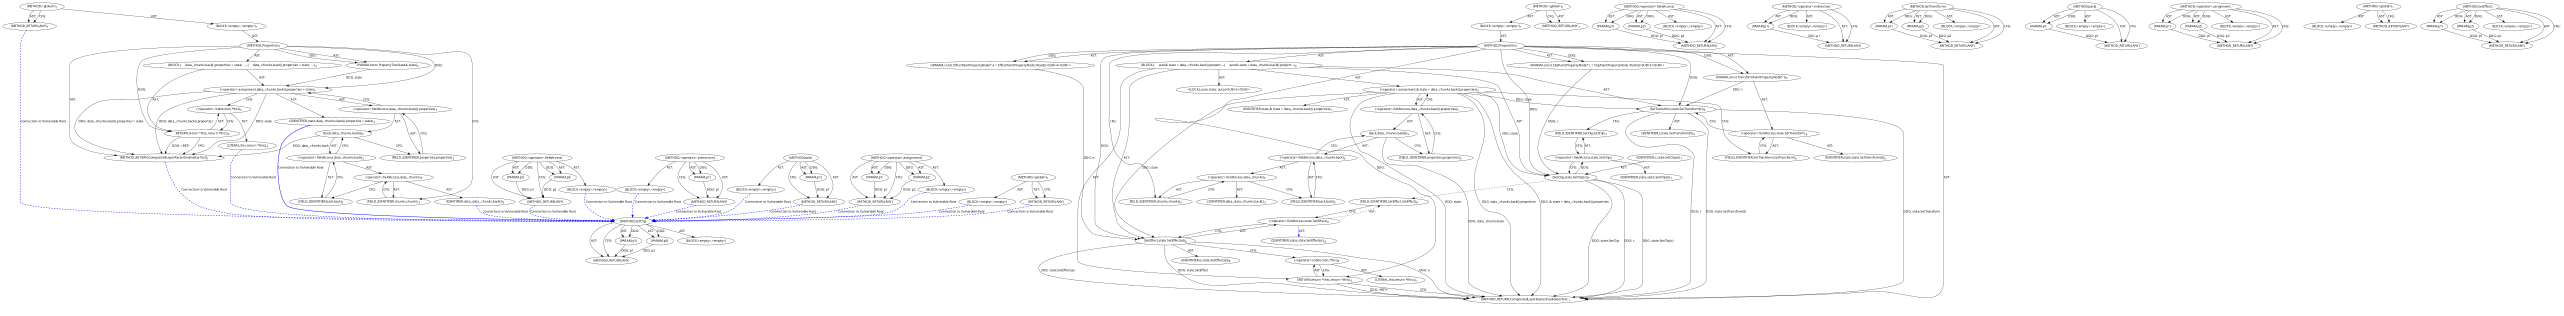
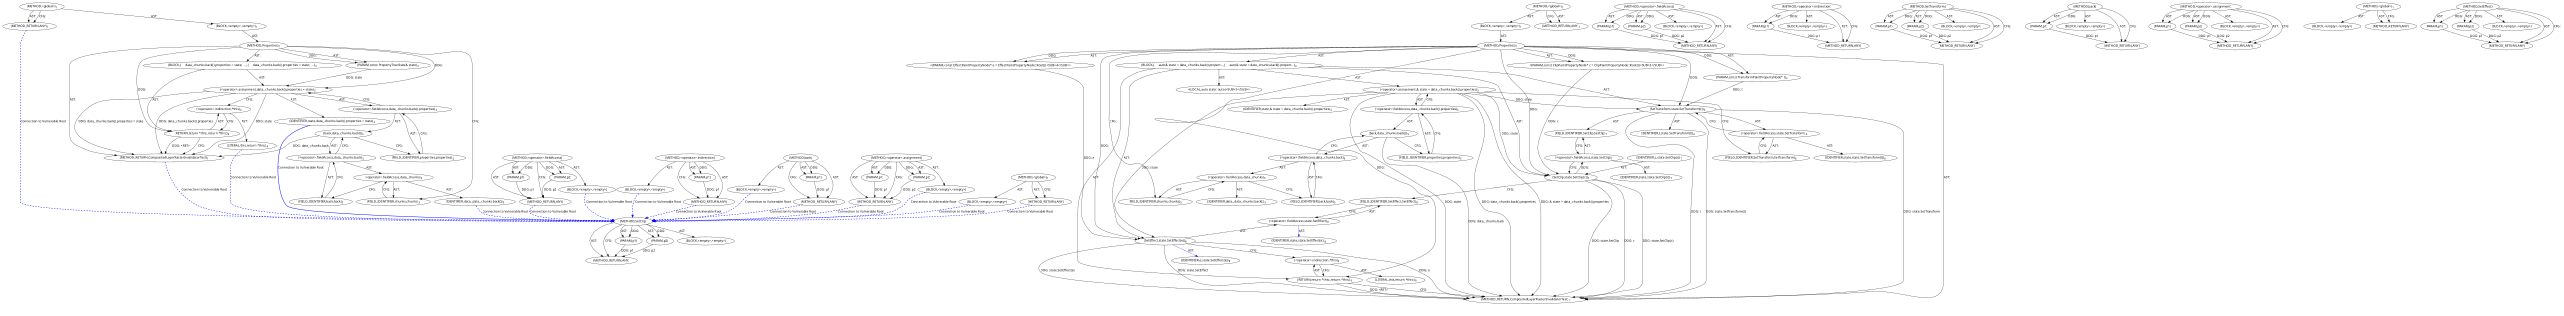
(1763, 105) -> (1734, 118)
(1617, 122) -> (1617, 122)
(1483, 189) -> (1483, 189)
(1354, 214) -> (1354, 214)
(1223, 228) -> none
(1184, 250) -> (1184, 250)
